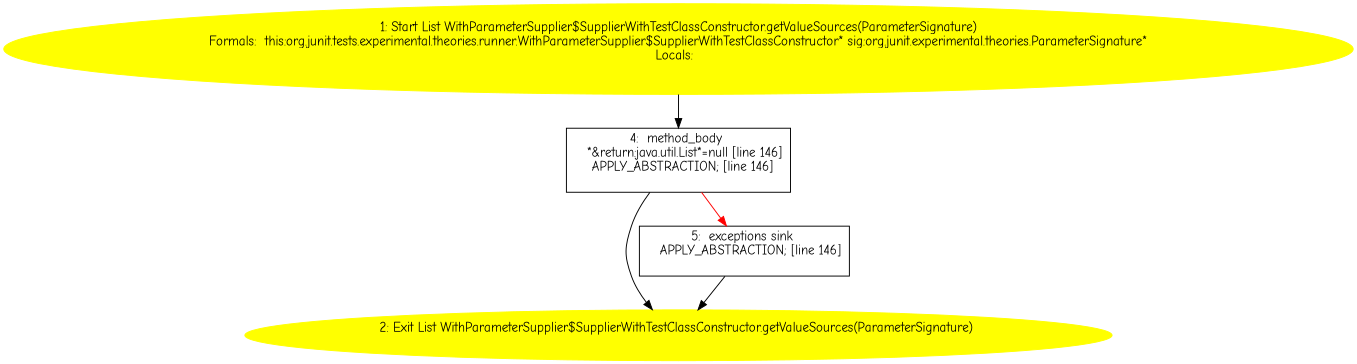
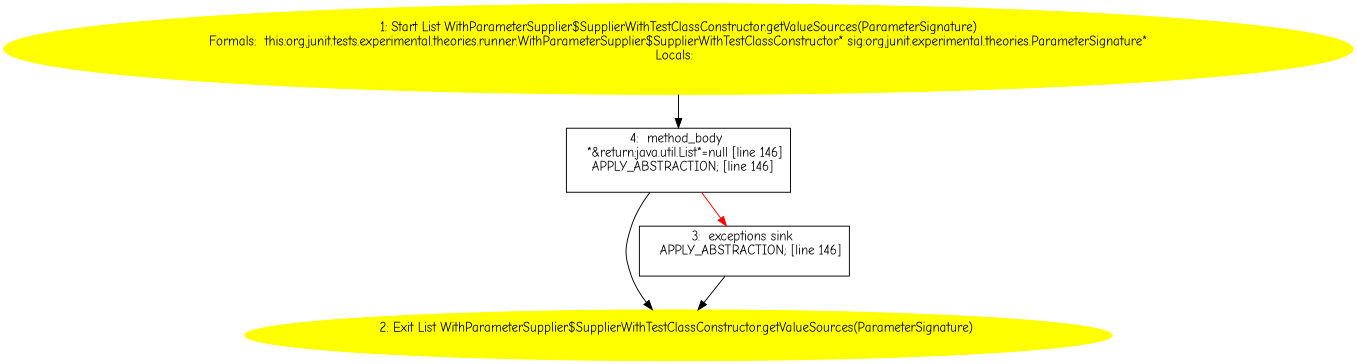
(744, 251) -> (744, 251)
